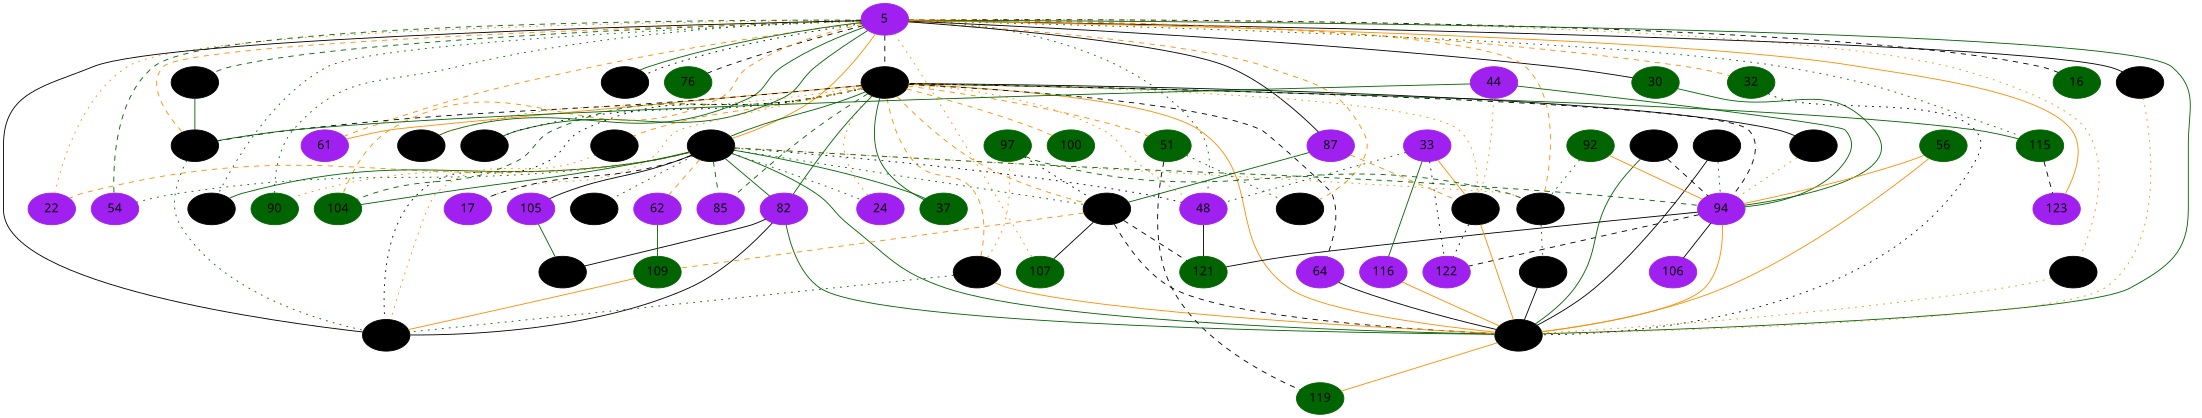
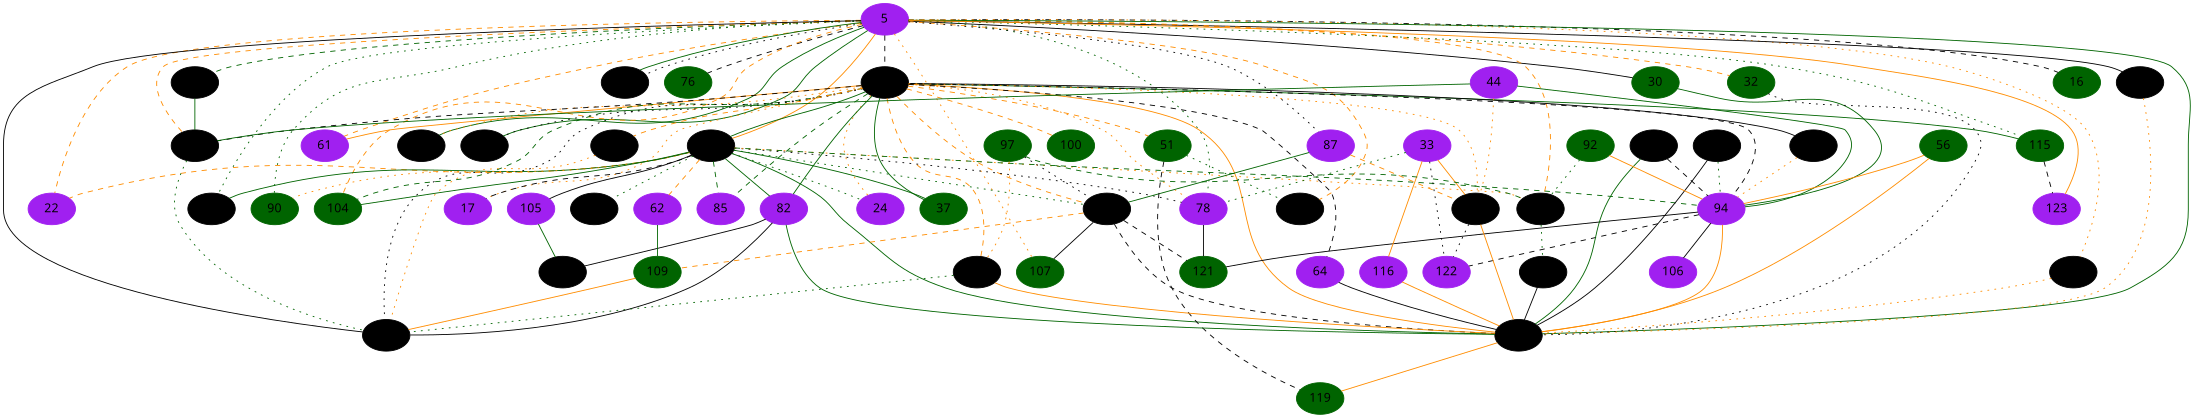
(418, 31) -> (418, 31)
(1179, 54) -> (1179, 54)
(115, 209) -> none
(1203, 209) -> (1203, 209)
(1405, 209) -> (1405, 209)
